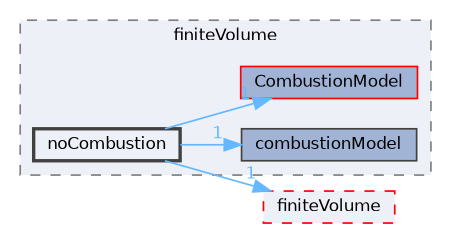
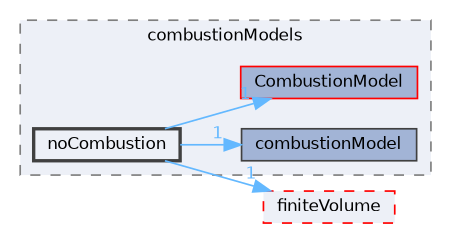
(226, 36) -> (226, 36)
